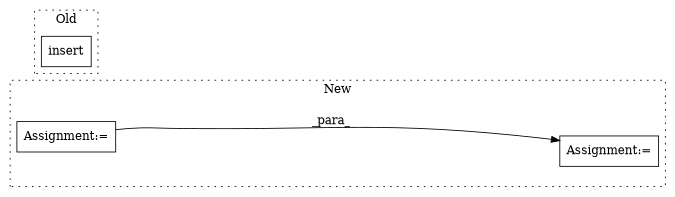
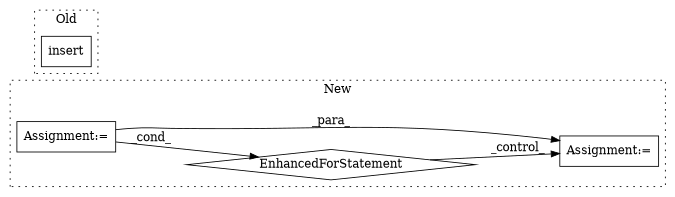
none -> (331, 165)
